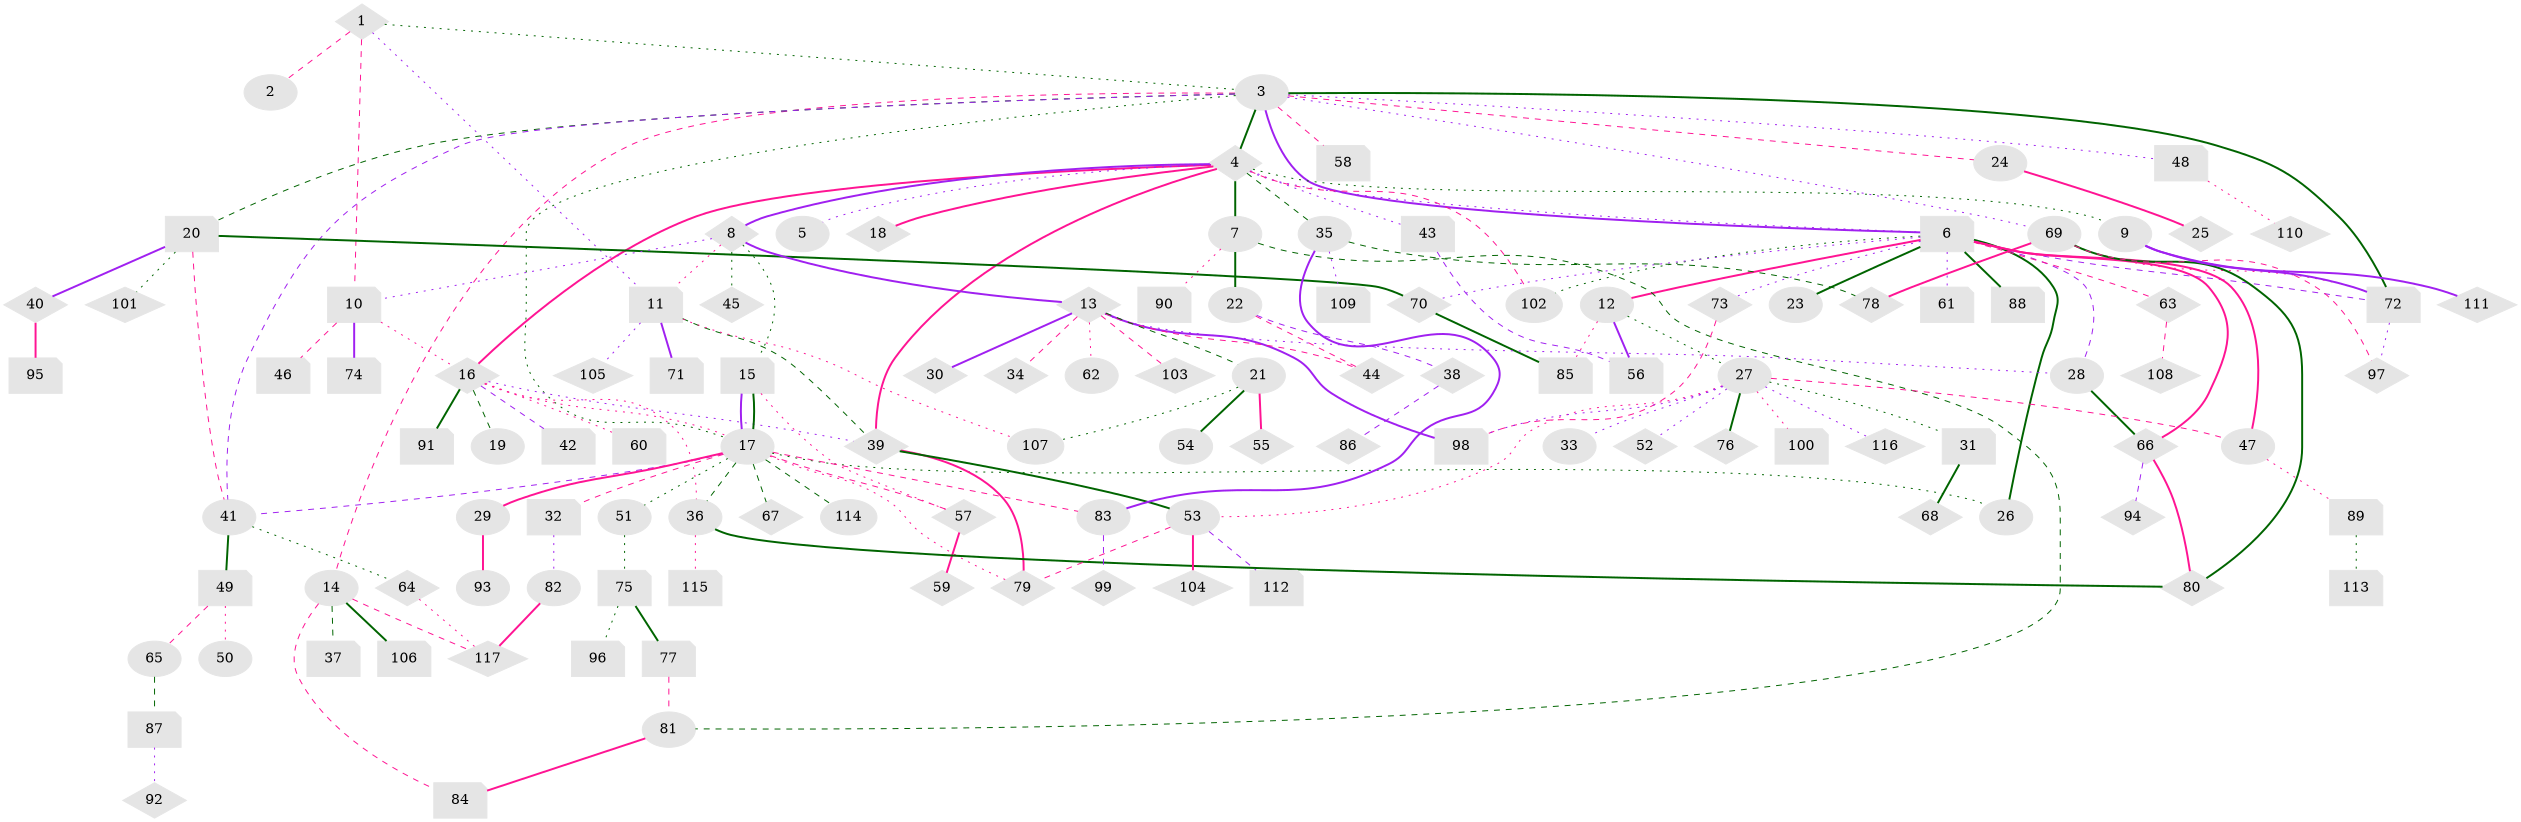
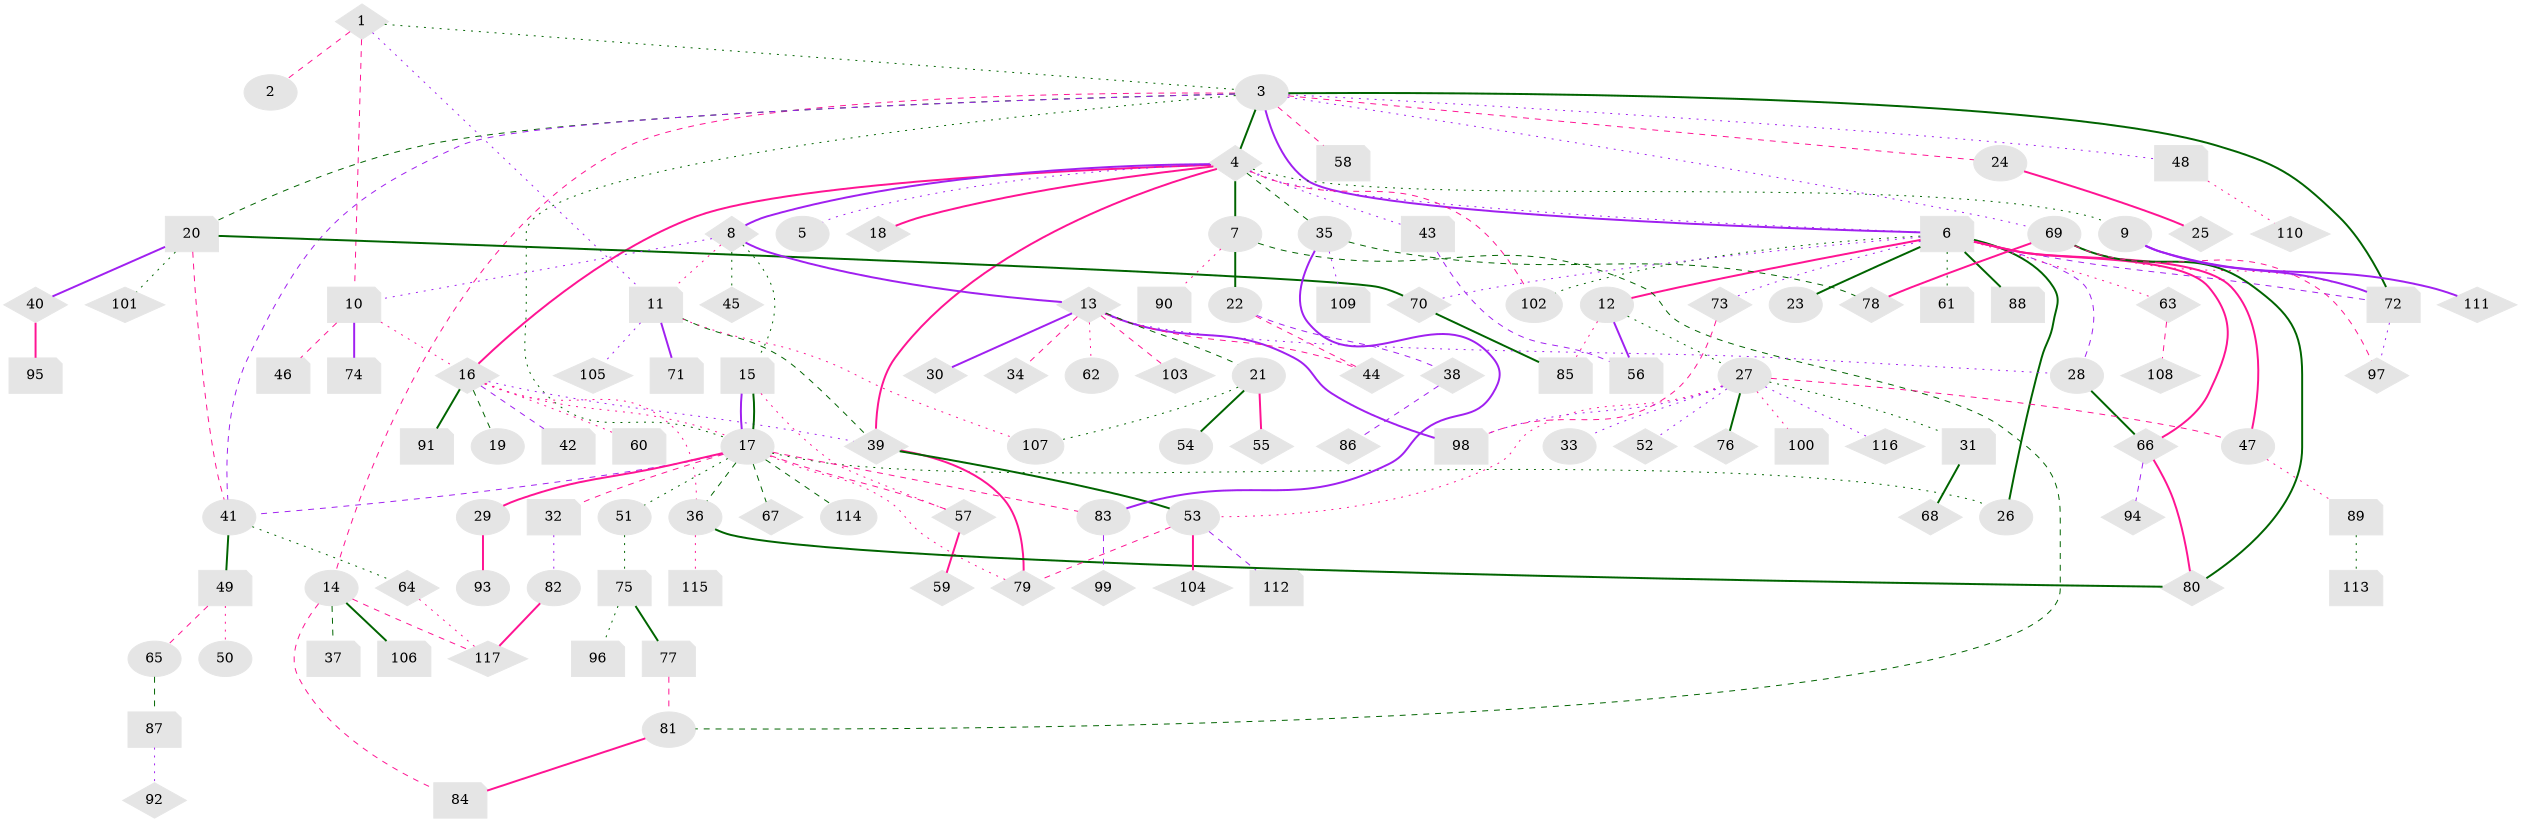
(1947, 267) -> (1947, 267)
(2080, 273) -> (2080, 273)
